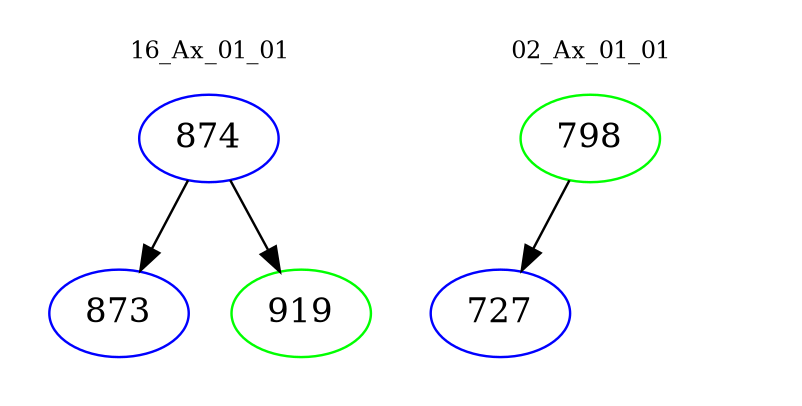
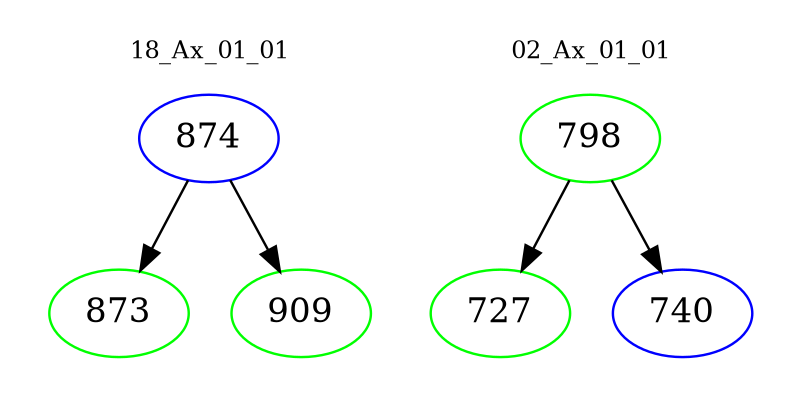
(210, 52) -> (210, 52)
(119, 313) -> (119, 313)
(301, 313) -> (301, 313)
(500, 313) -> (500, 313)
none -> (683, 313)
